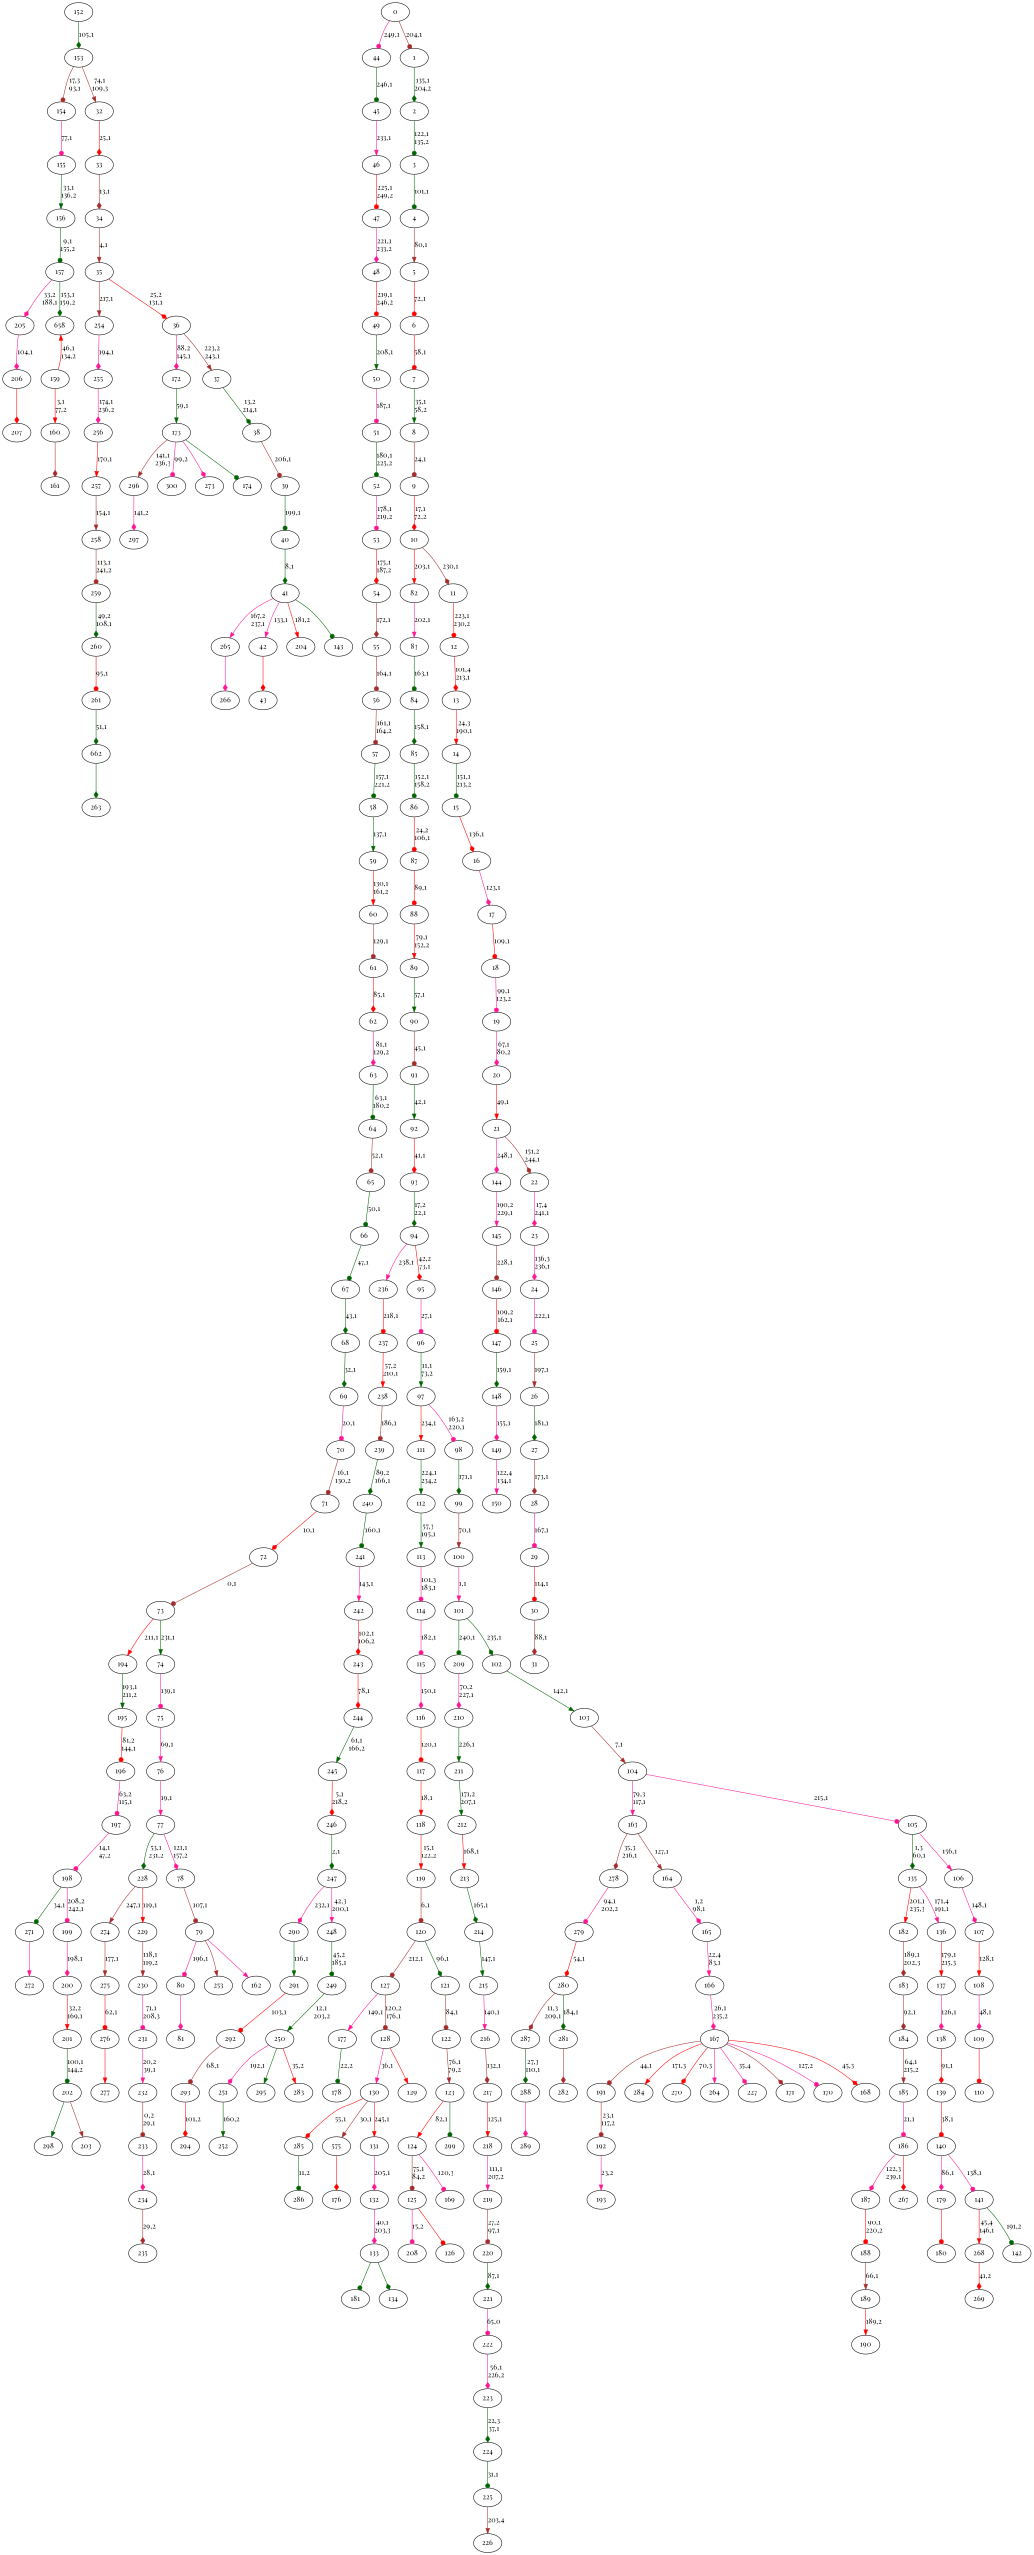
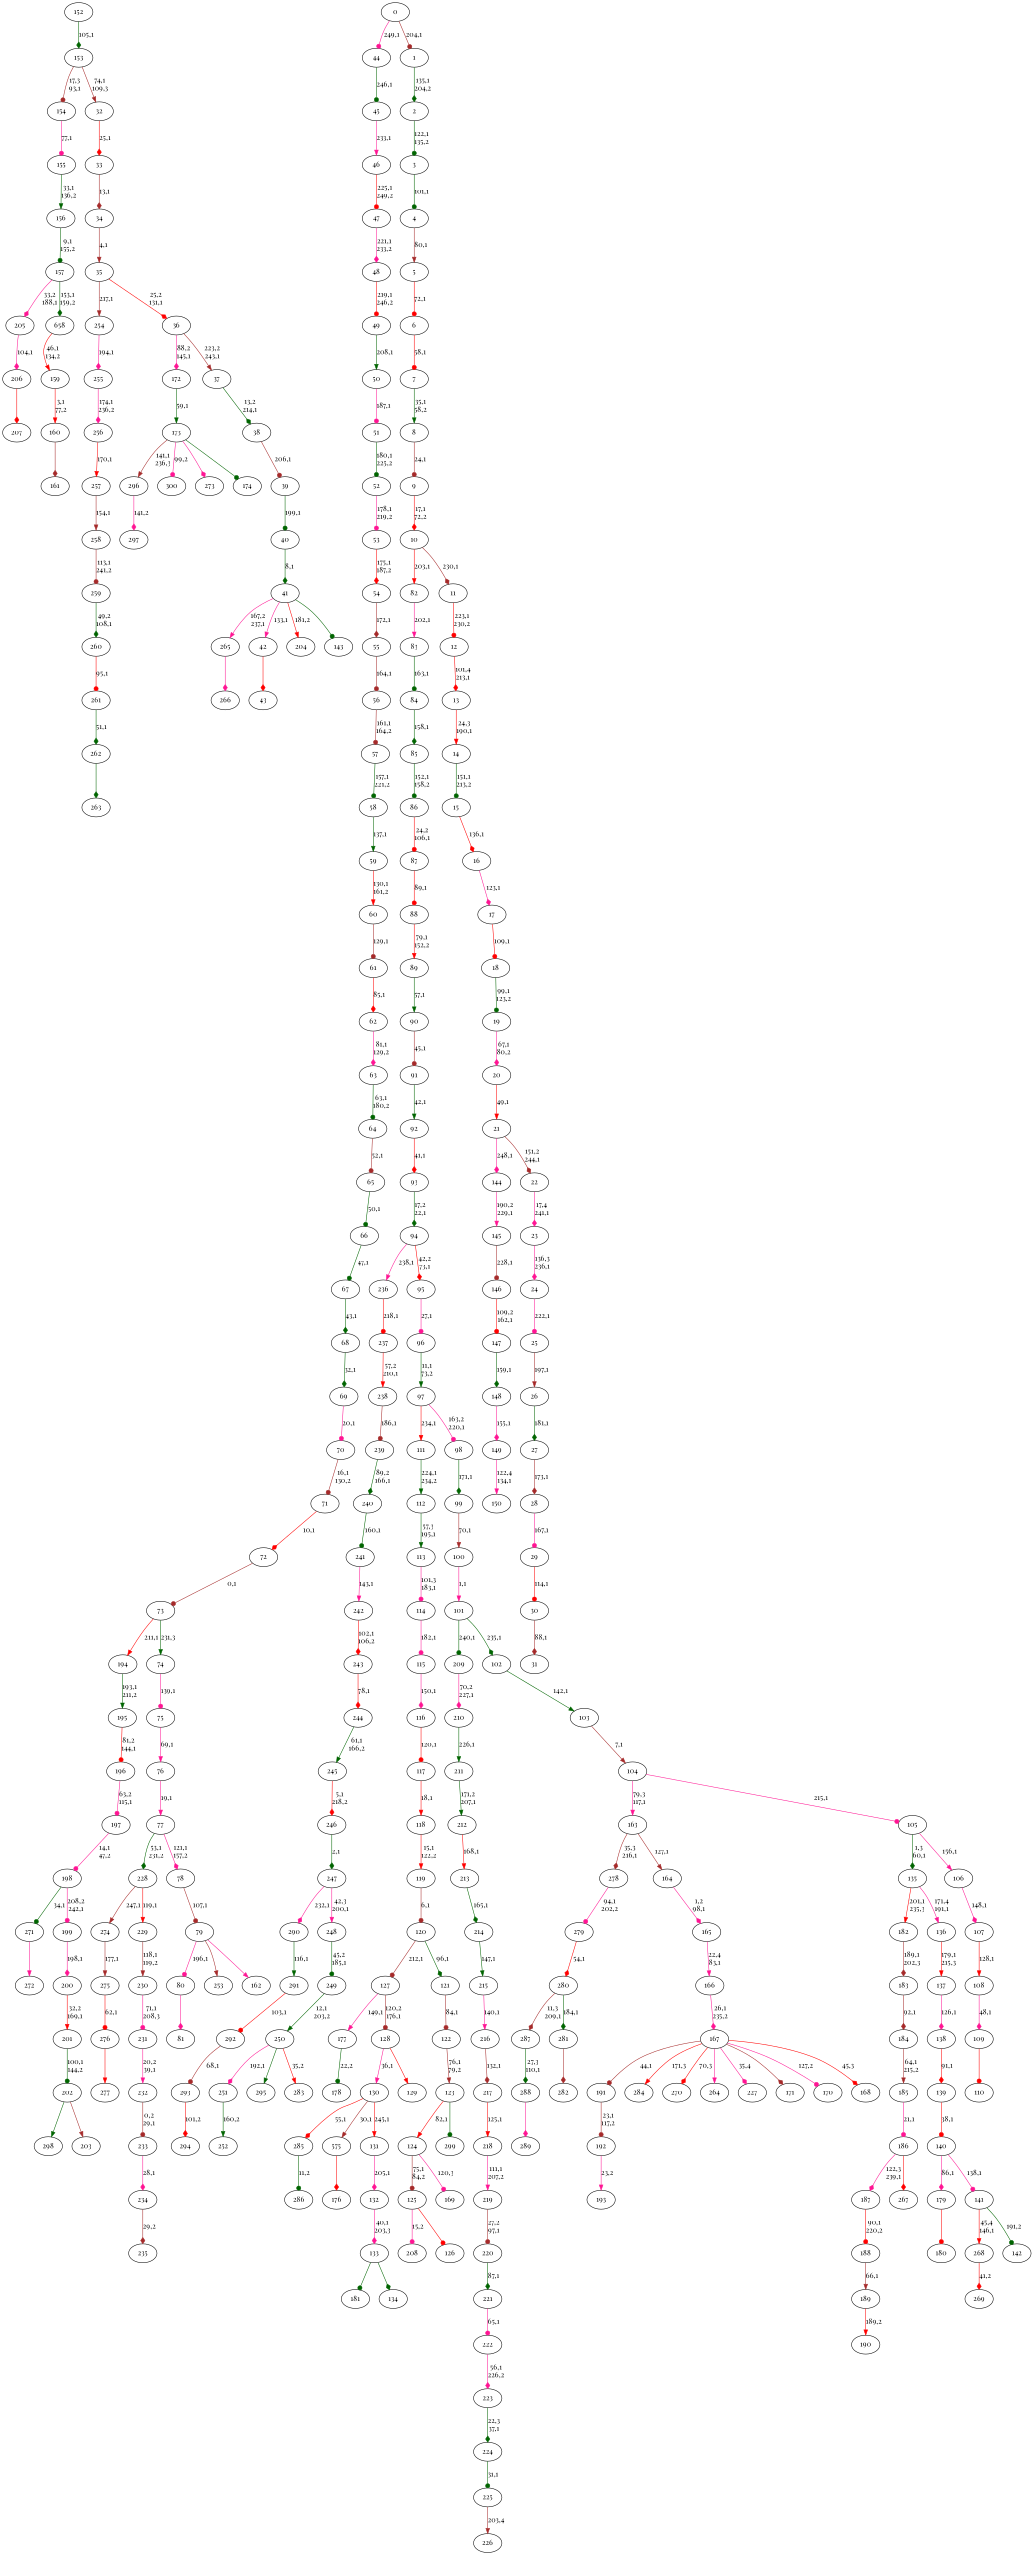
(61, 355) -> (44, 349)
(96, 754) -> (96, 754)
(496, 993) -> (496, 993)
(168, 1637) -> (168, 1637)
(494, 2322) -> (494, 2322)
